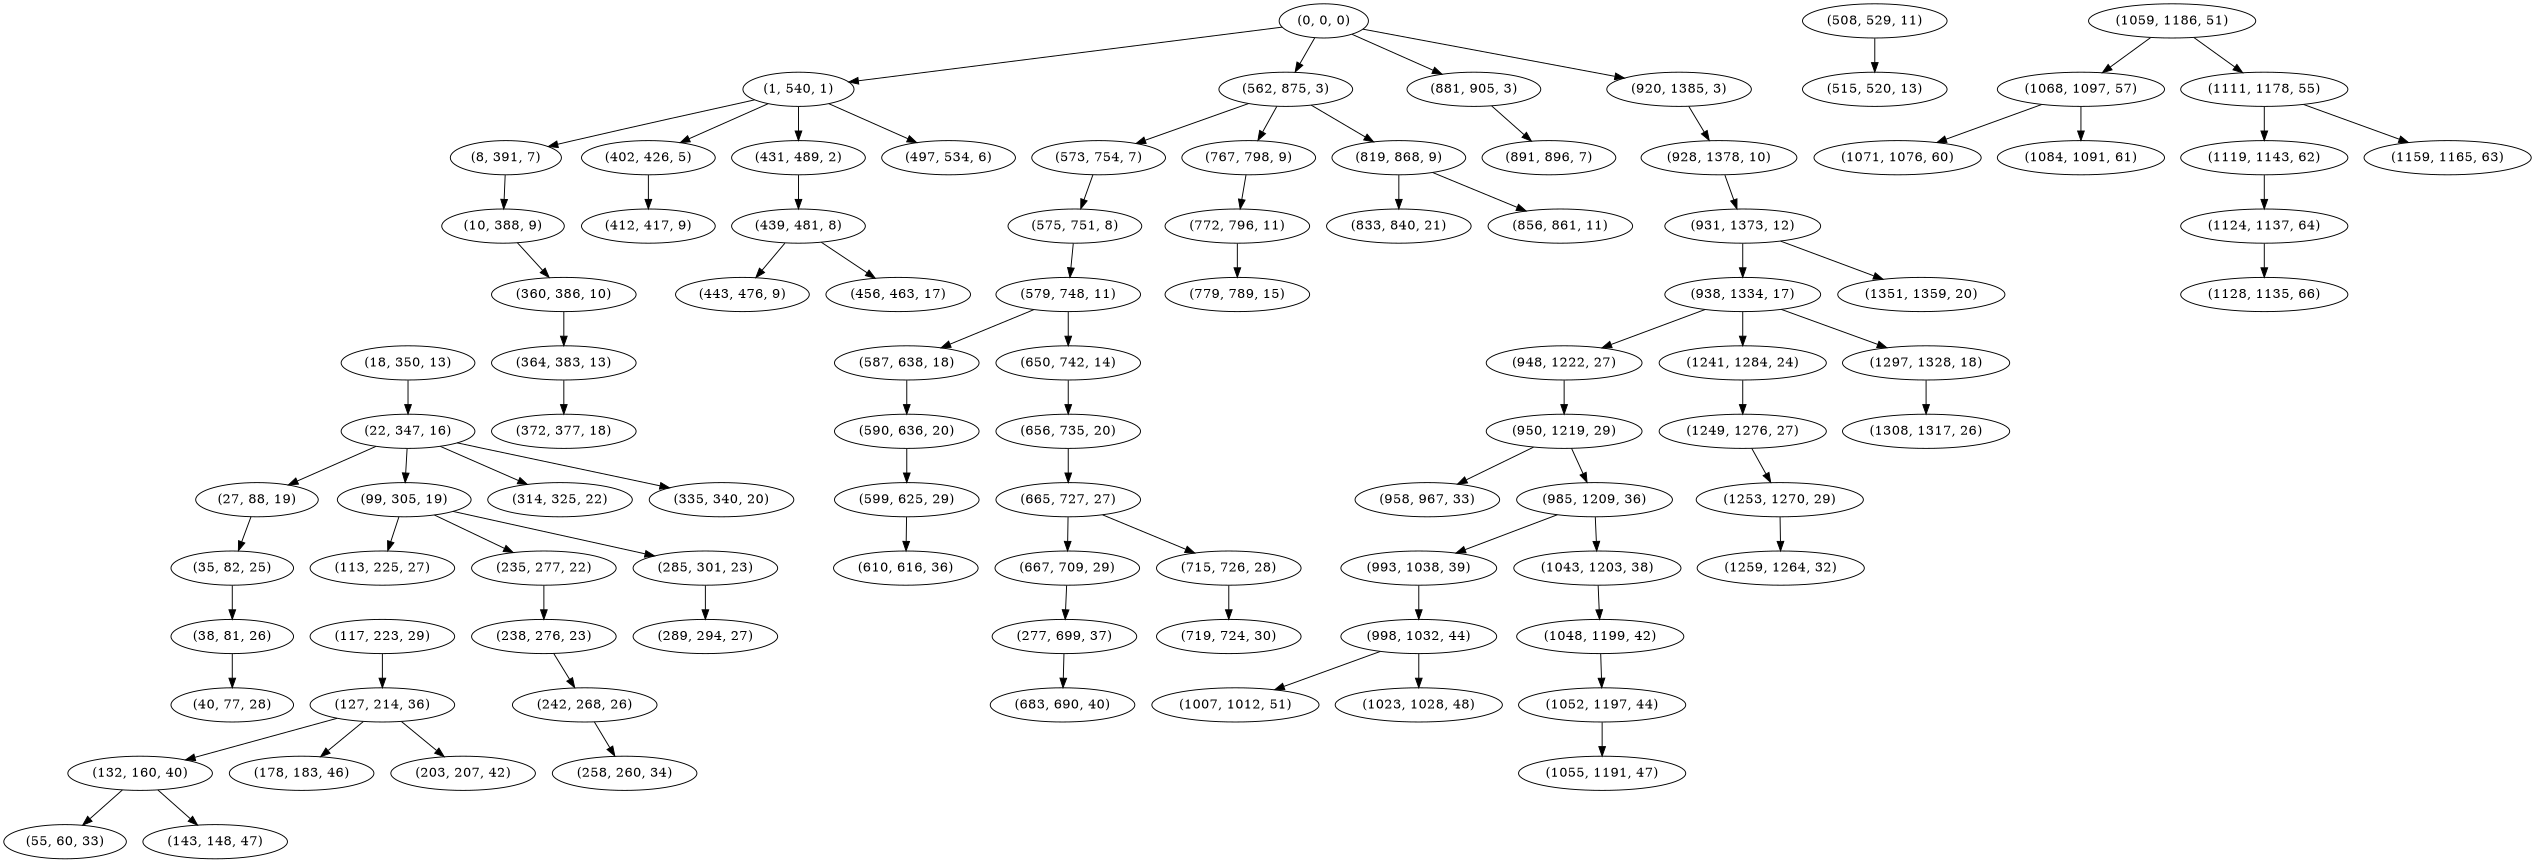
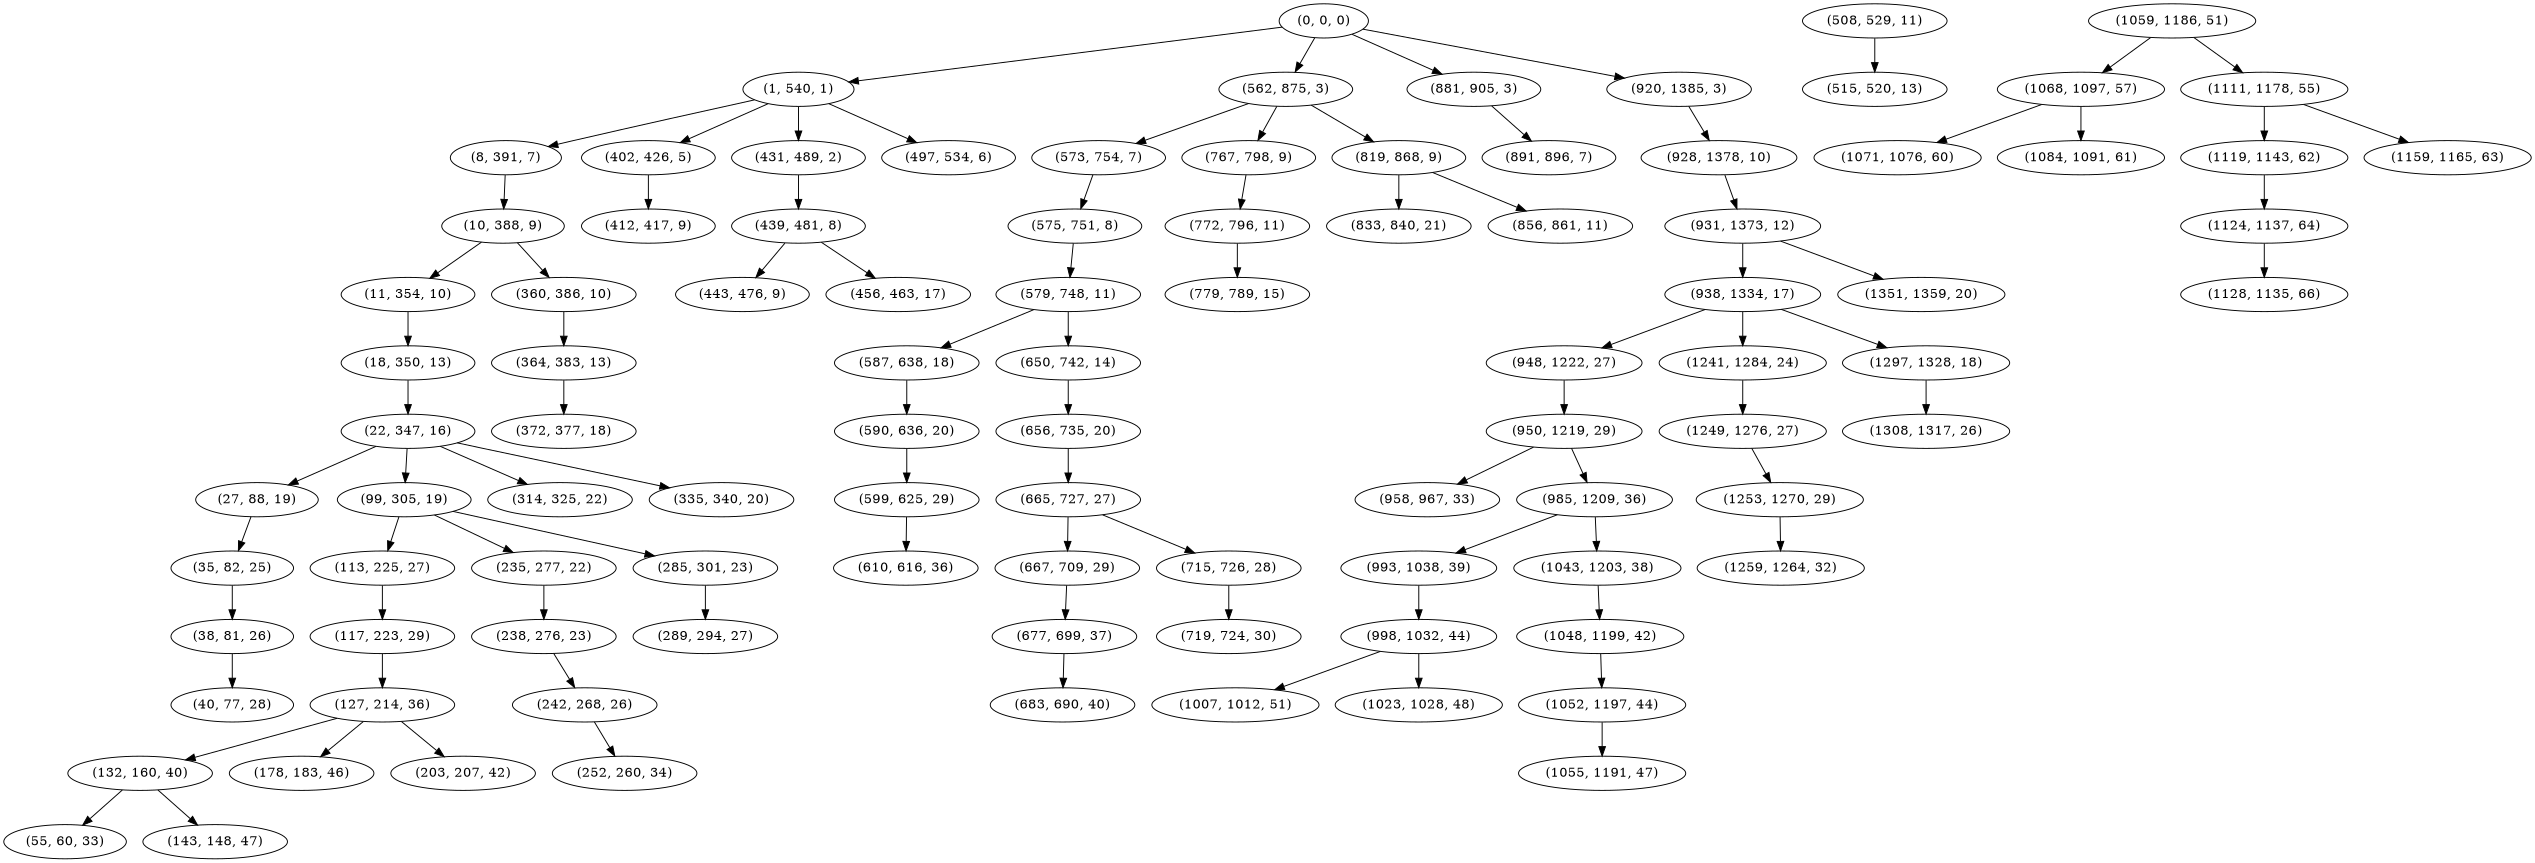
none -> (408, 294)
none -> (382, 598)
(1064, 636) -> (1064, 636)
(625, 773) -> (625, 773)
